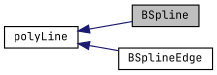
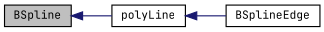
(111, 25) -> (97, 16)
